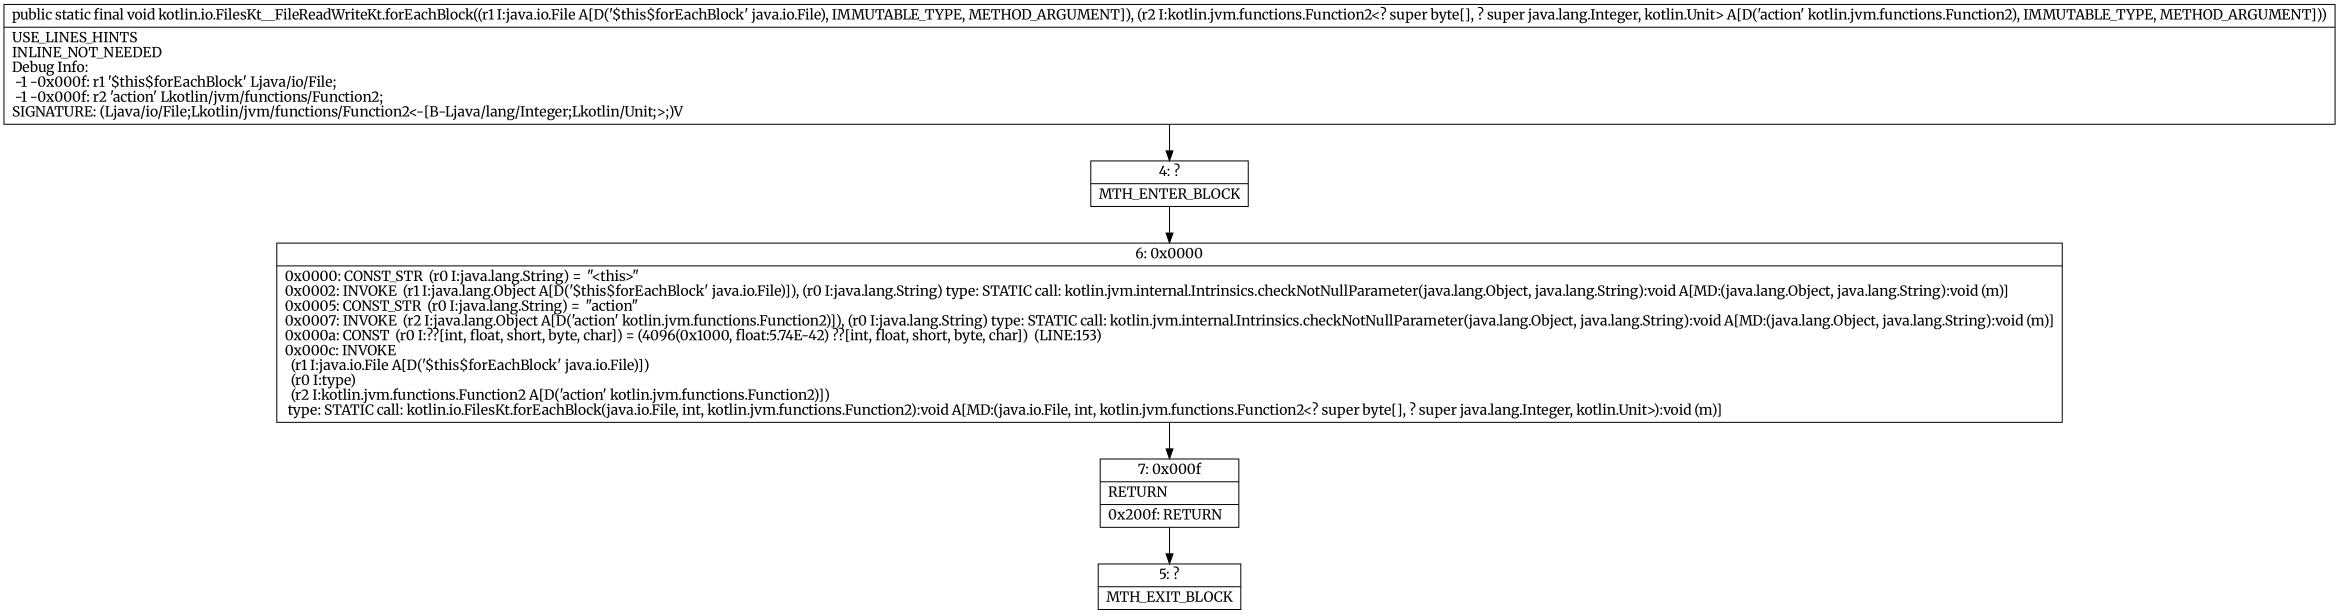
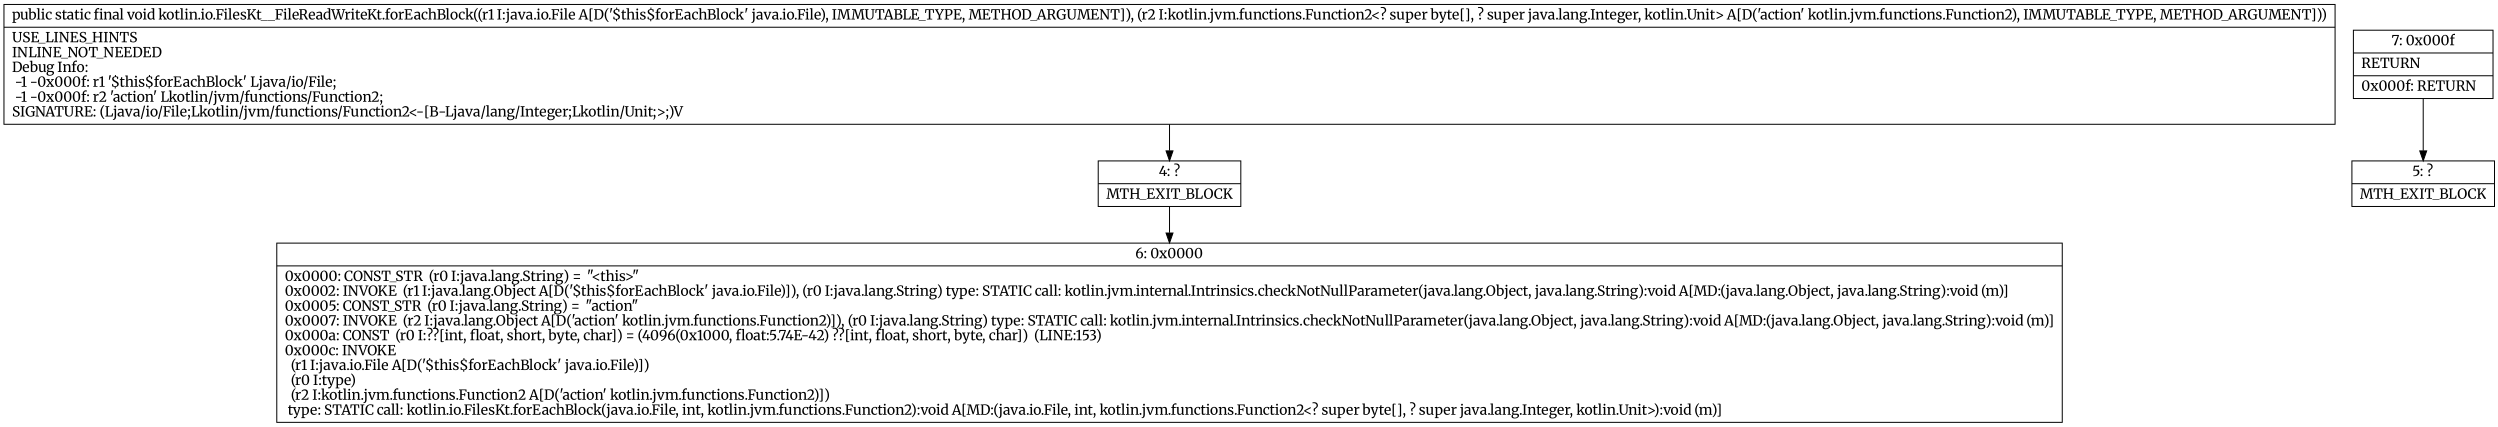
(1170, 195) -> (1170, 195)
(1170, 436) -> none
(1170, 515) -> (2423, 87)
